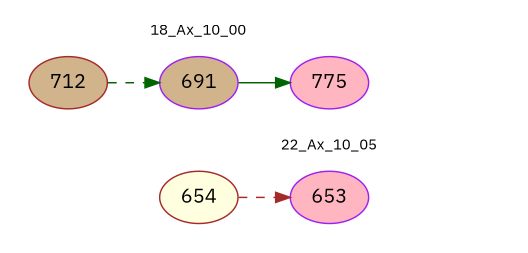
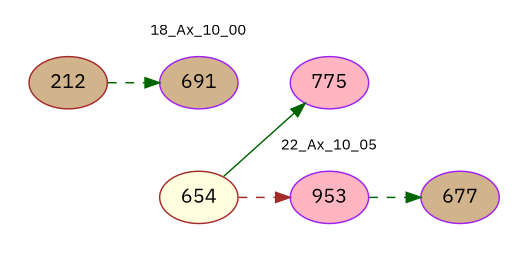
(68, 83) -> (68, 83)
(257, 83) -> (259, 145)
(329, 197) -> (329, 197)
none -> (460, 197)
